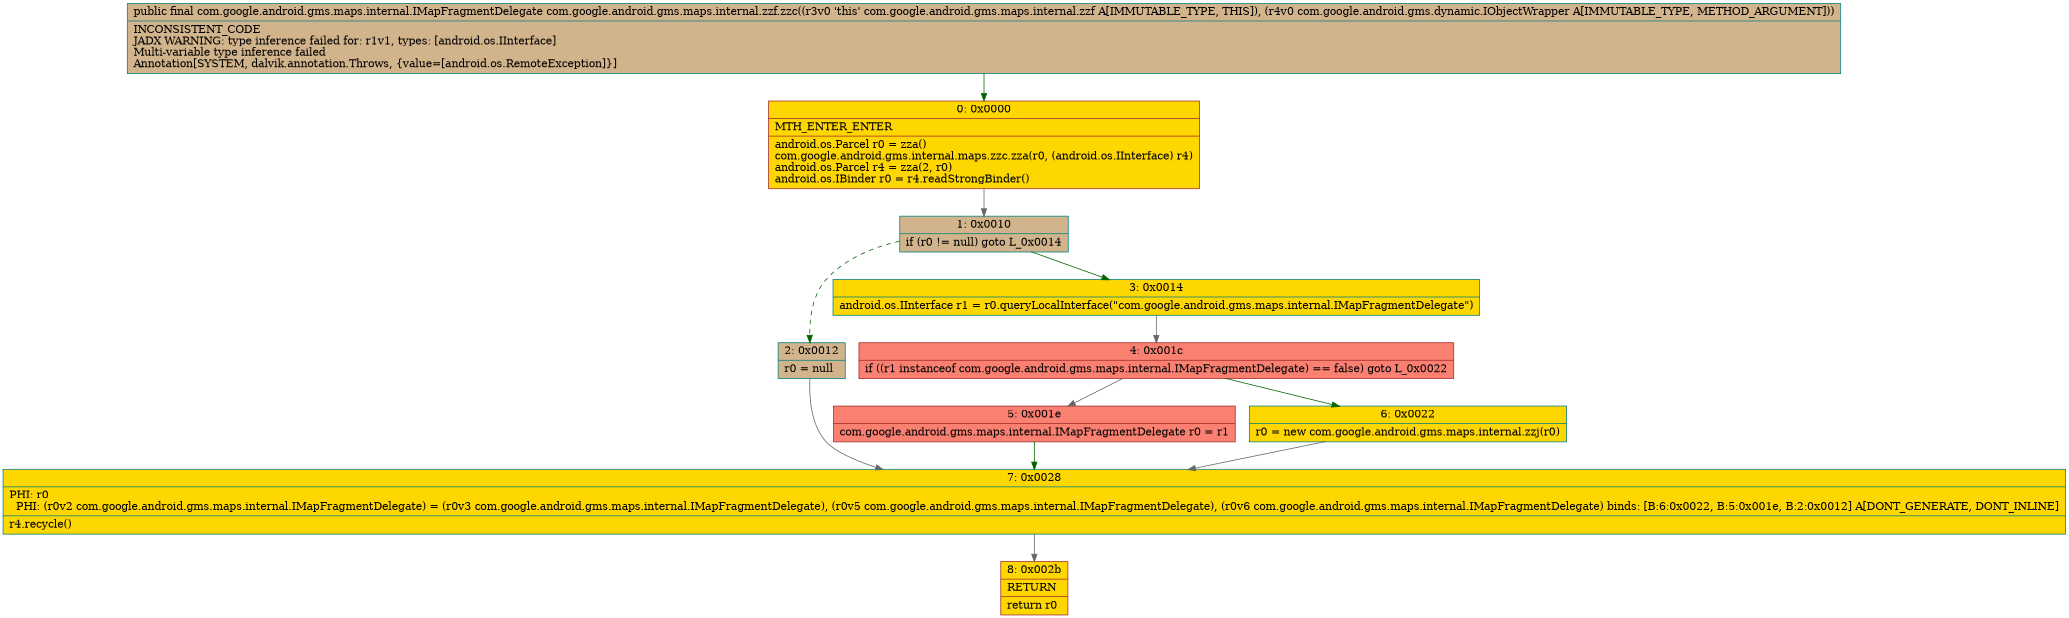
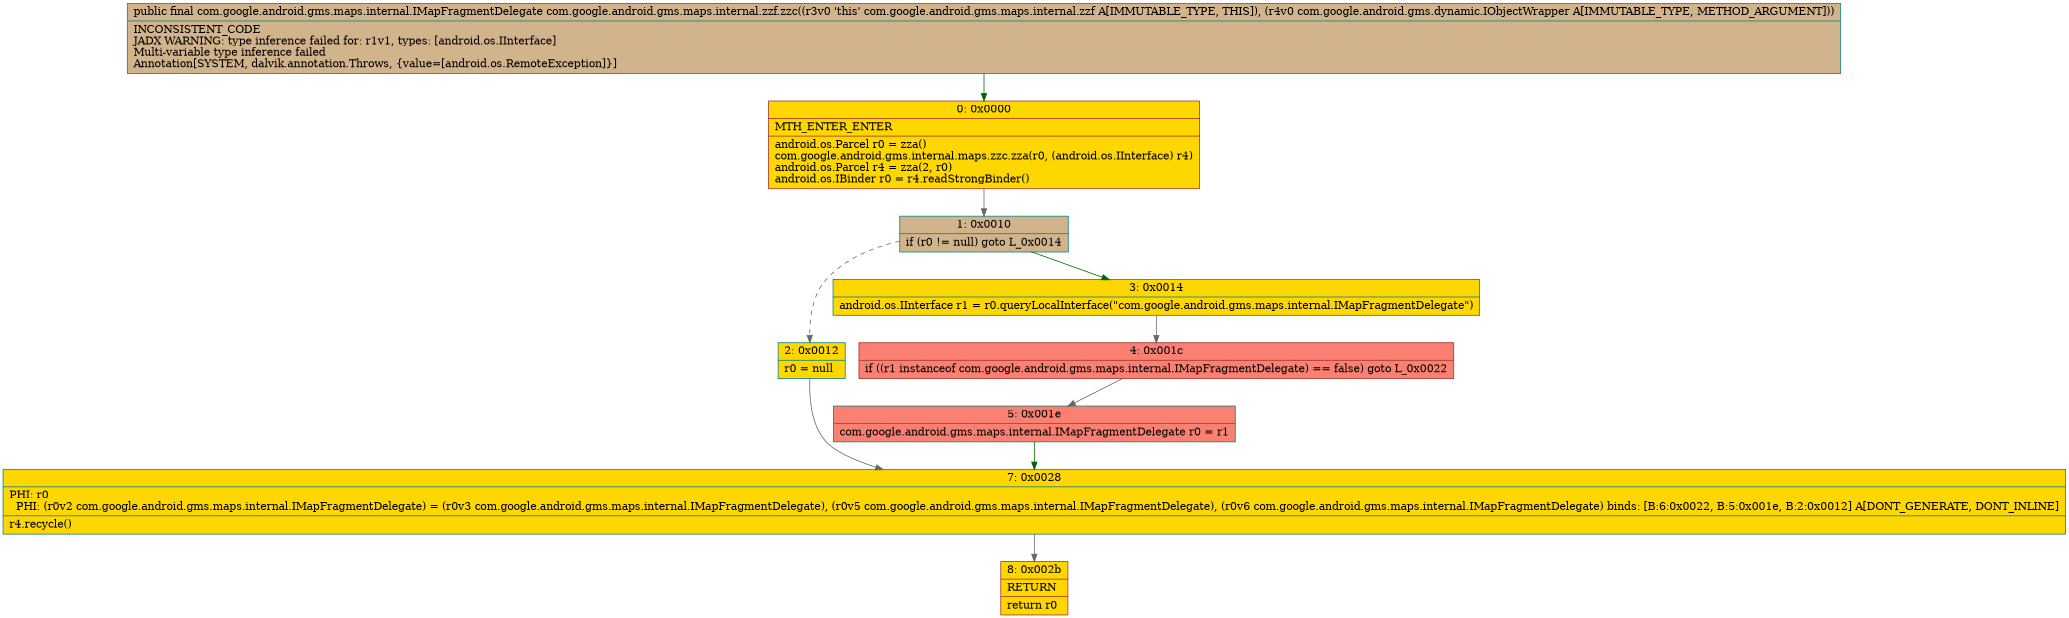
(835, 271) -> (835, 271)
(812, 361) -> (812, 361)
(1034, 424) -> (1034, 424)
(1408, 424) -> none
